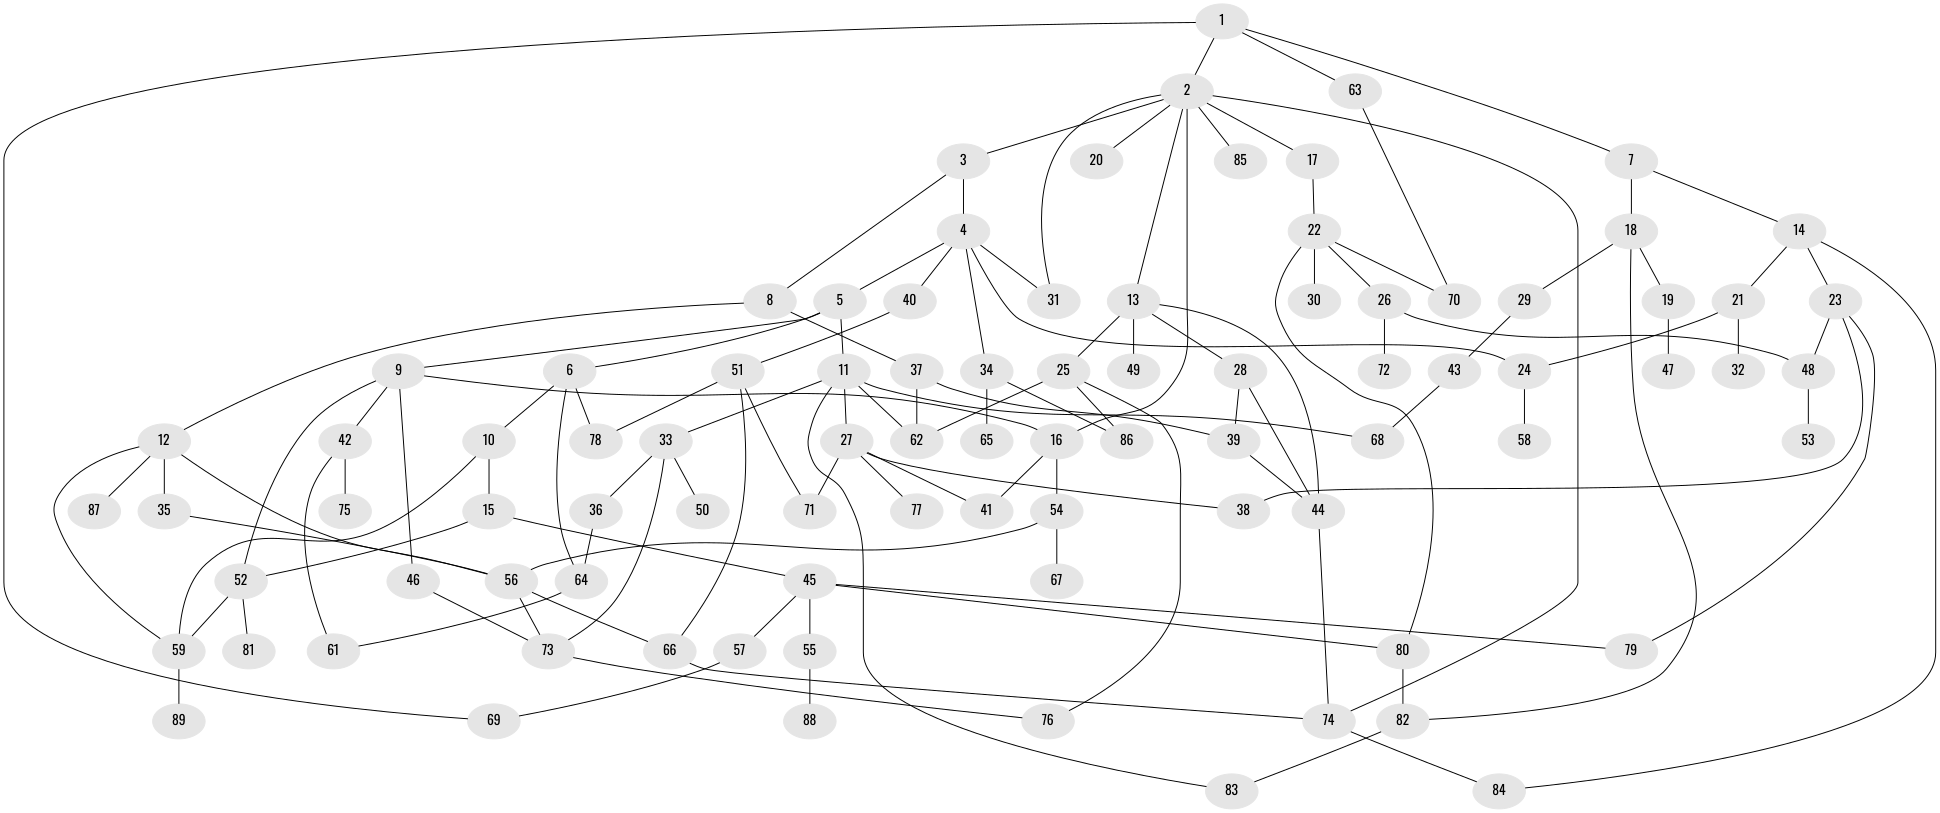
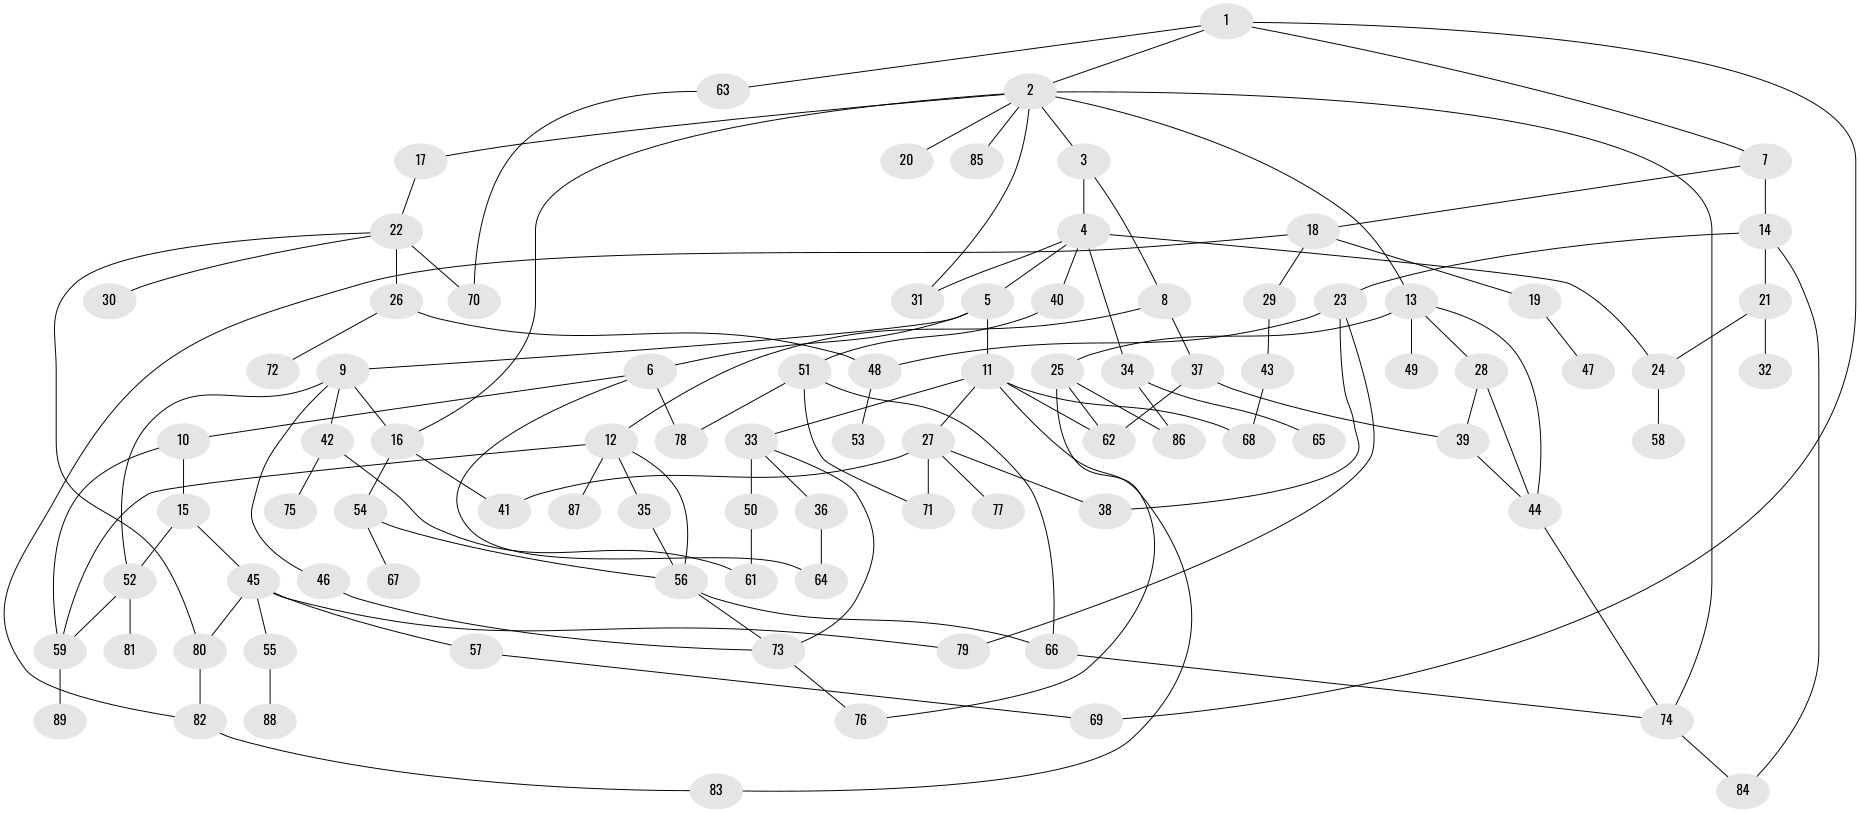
(461, 624) -> (751, 546)
